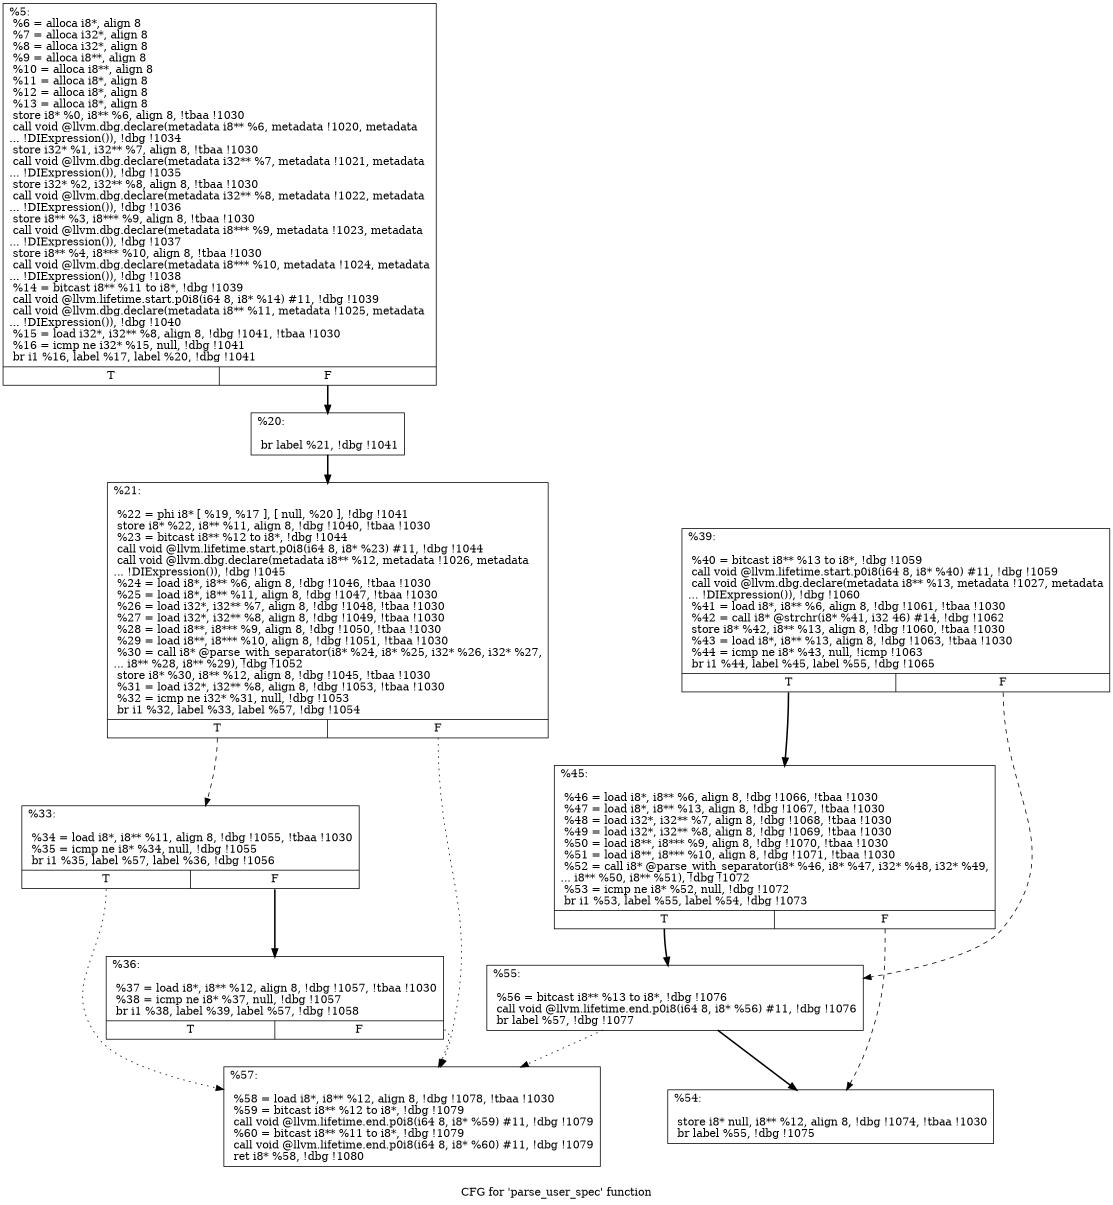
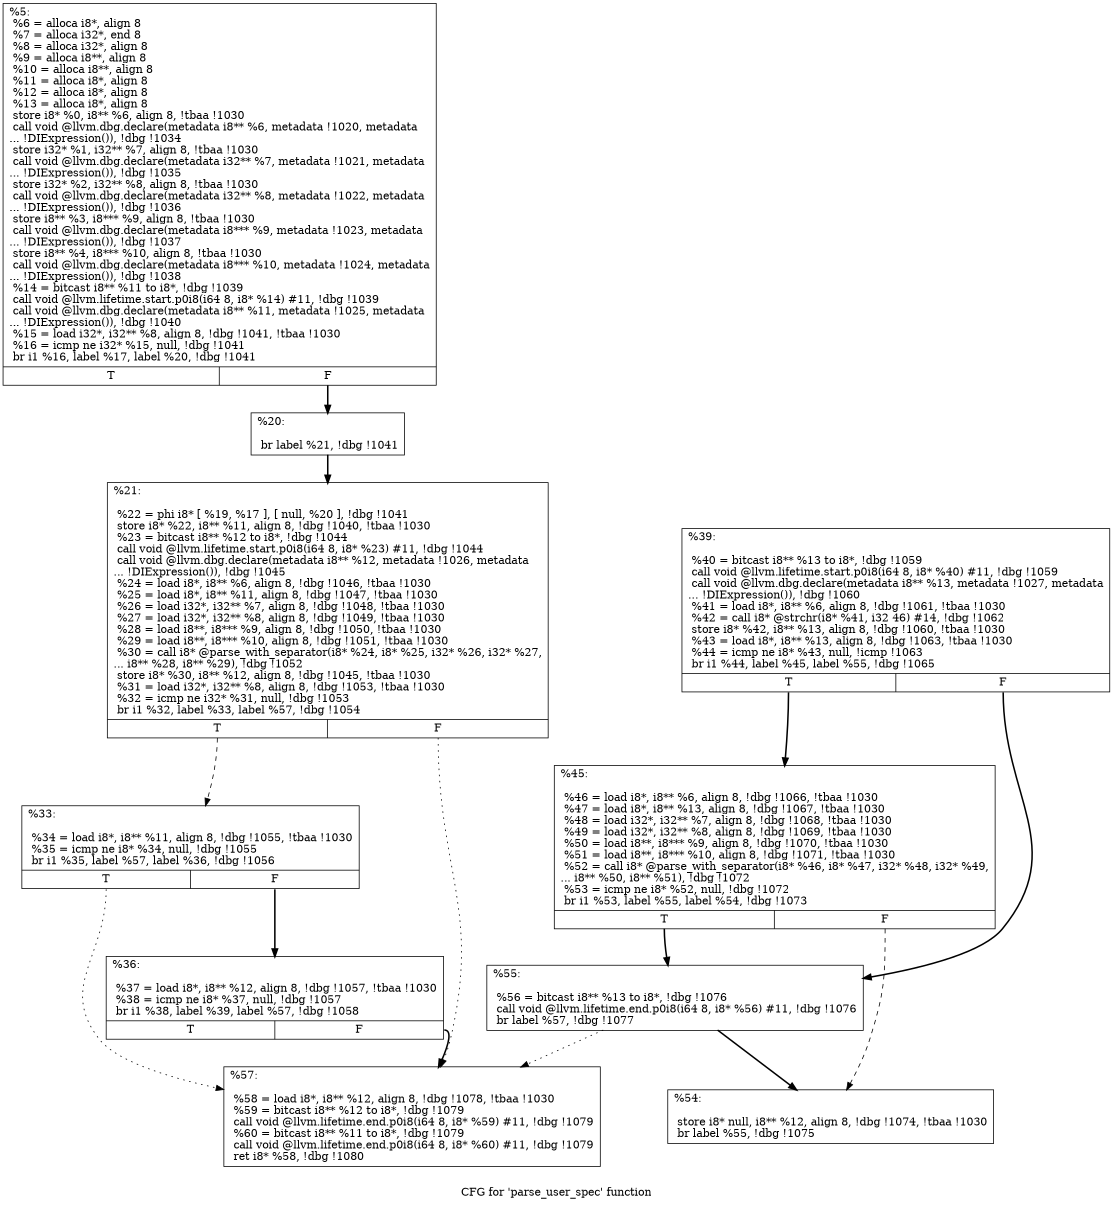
(79, 35) -> (75, 35)
(1027, 883) -> (1027, 883)
(448, 1044) -> (448, 1044)
